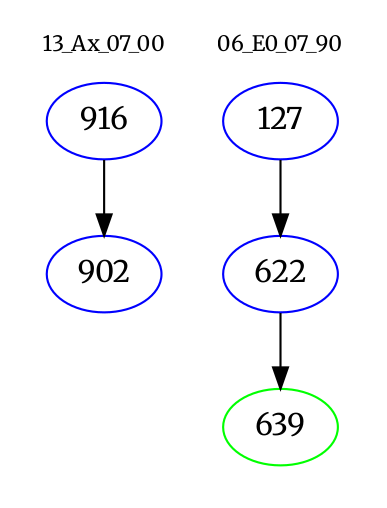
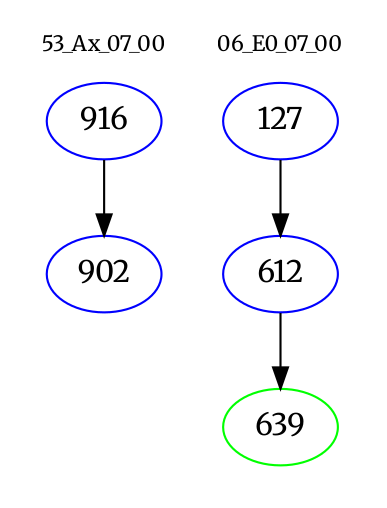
(104, 46) -> (104, 46)
(280, 46) -> (280, 46)
(280, 274) -> (280, 274)
